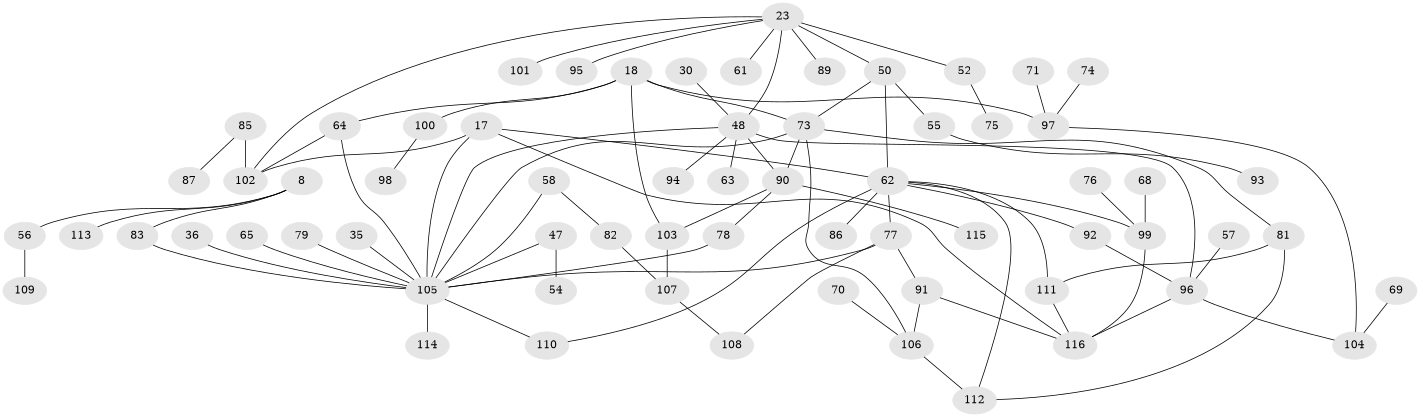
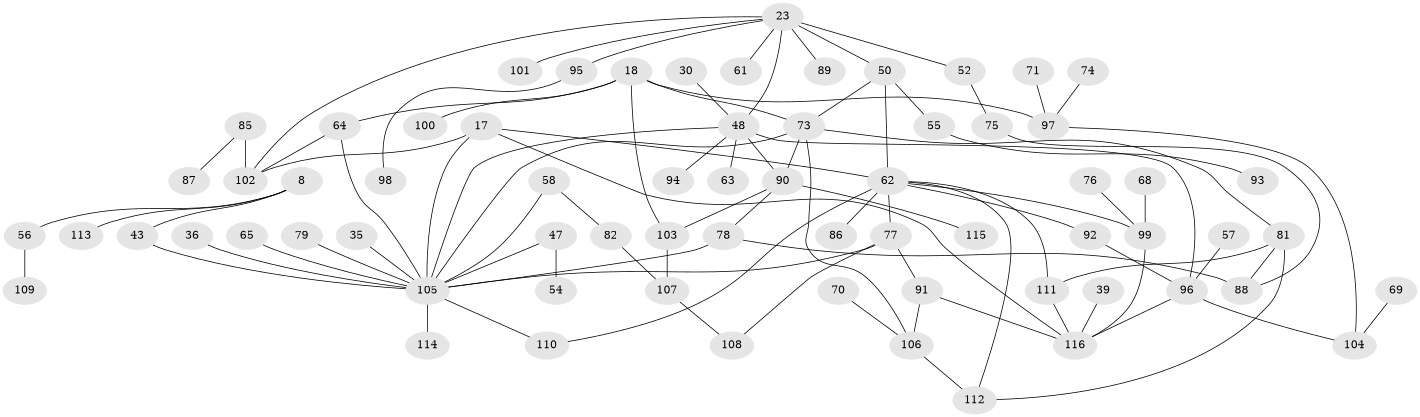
(404, 156) -> (447, 88)
(137, 236) -> (137, 236)
none -> (1103, 291)
none -> (1242, 291)
